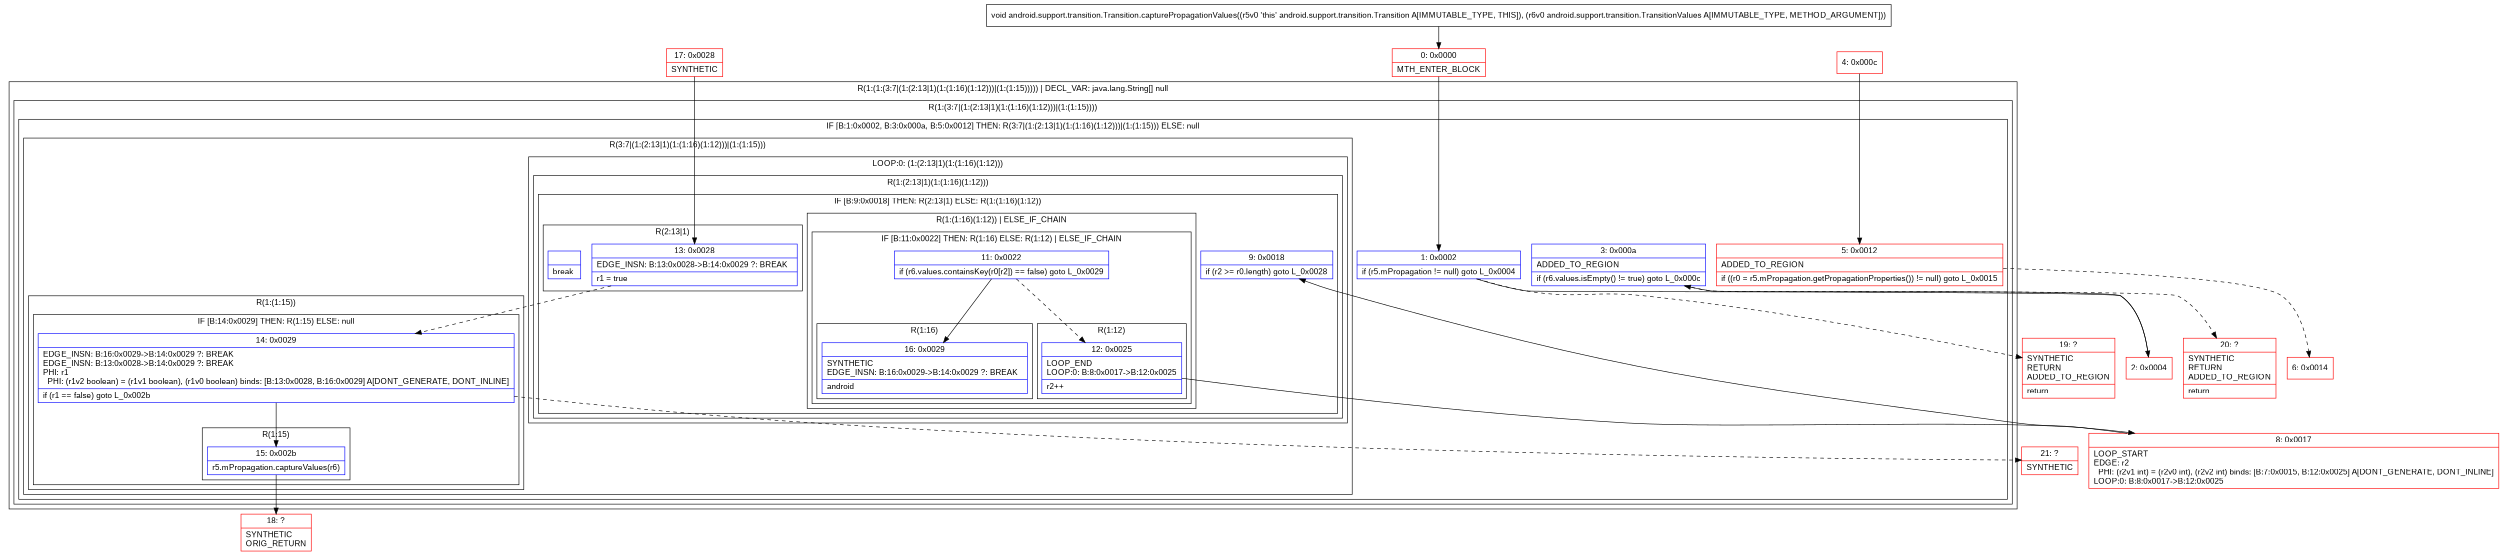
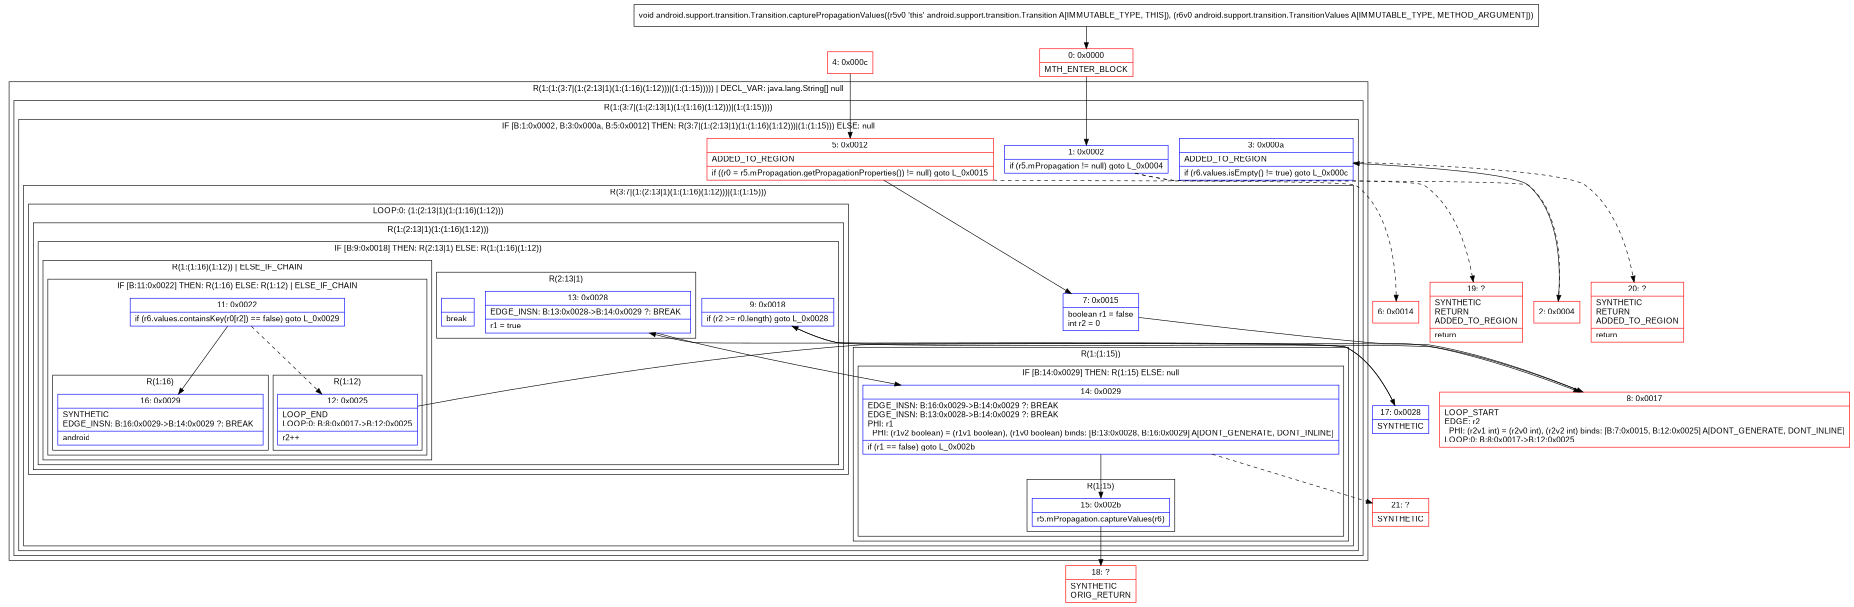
(695, 63) -> (1401, 420)
(1688, 292) -> (1429, 182)
(516, 309) -> (775, 361)
none -> (1101, 312)
none -> (1103, 344)
